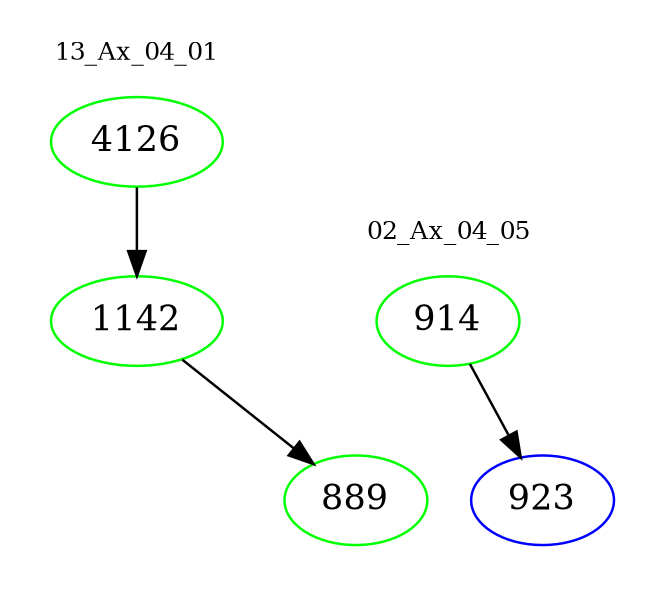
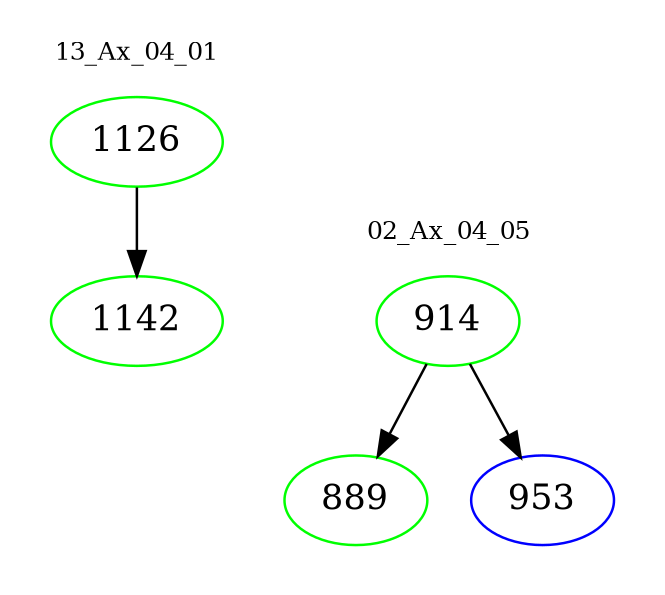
(137, 142) -> (137, 142)
(238, 404) -> (408, 399)
(543, 500) -> (543, 500)
